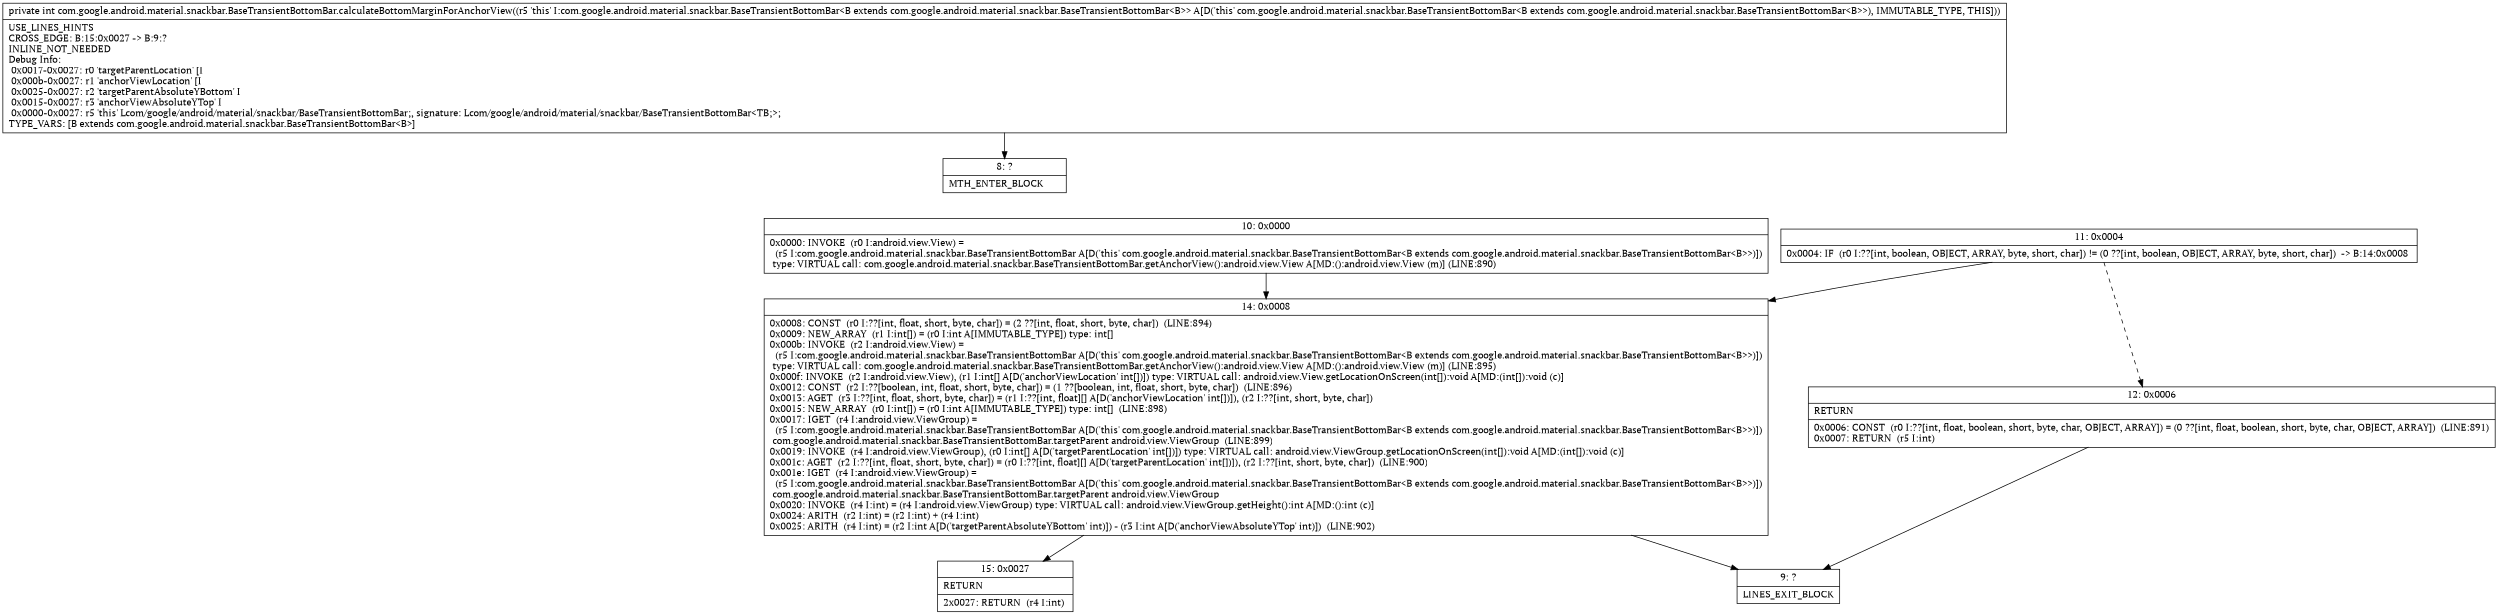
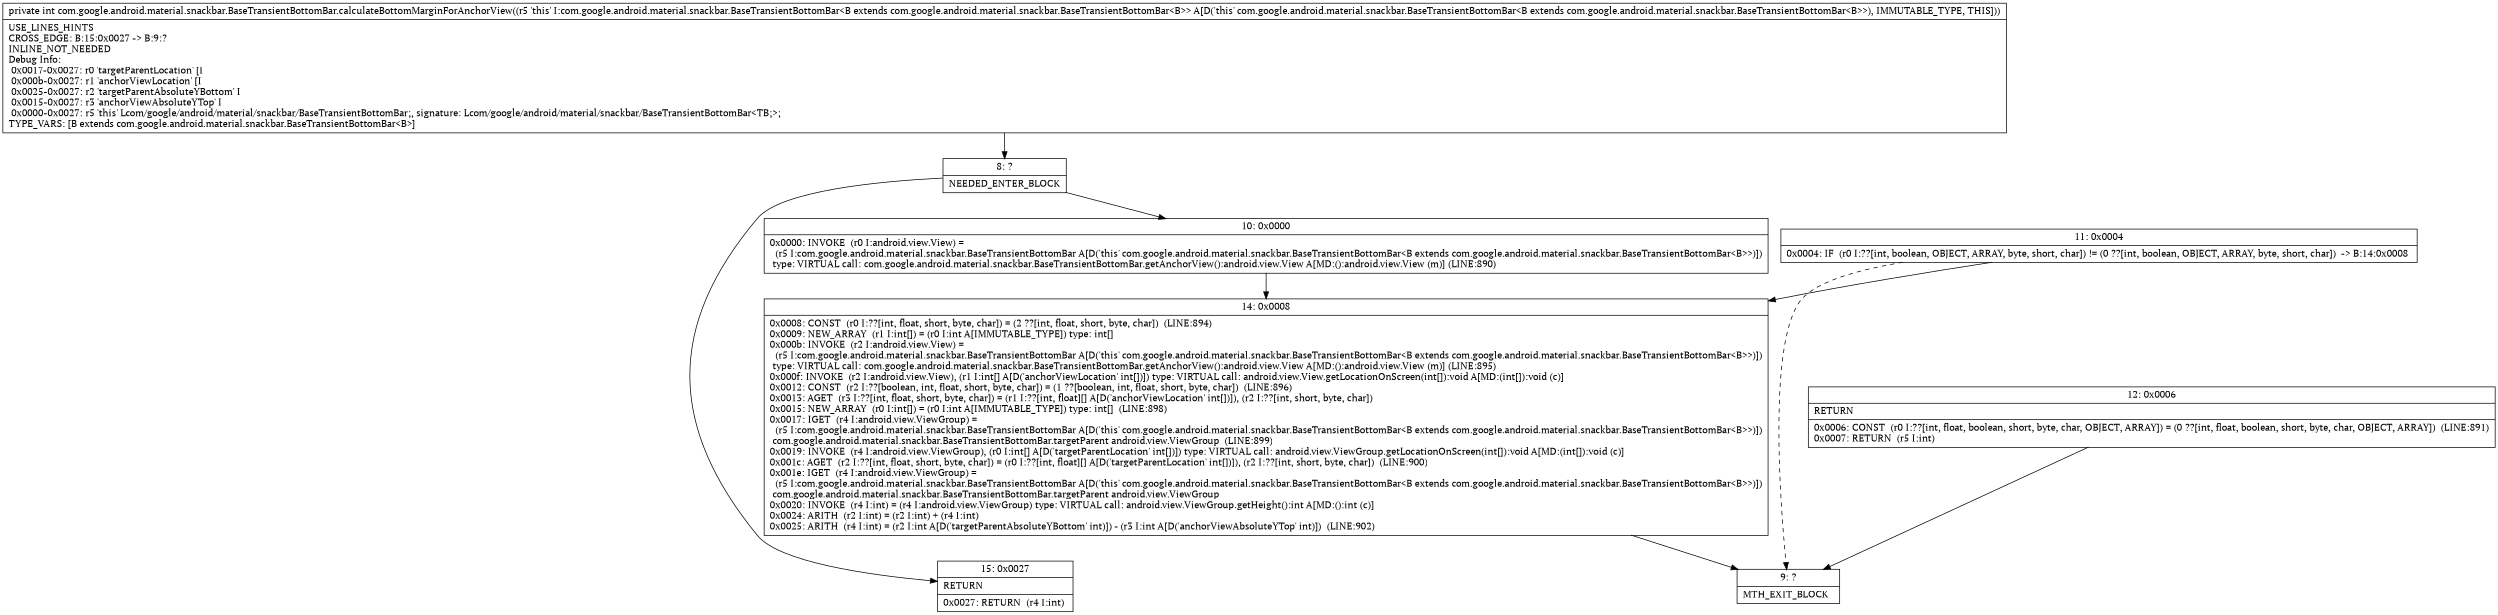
(996, 184) -> (1005, 184)
none -> (1112, 205)
(2122, 321) -> (1781, 375)
(1067, 546) -> (690, 371)
(1788, 595) -> (1786, 595)
(1005, 603) -> (1005, 603)
